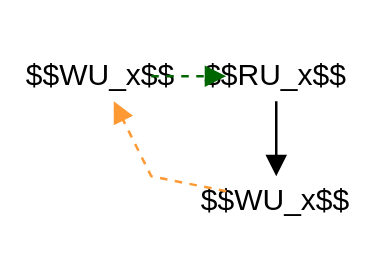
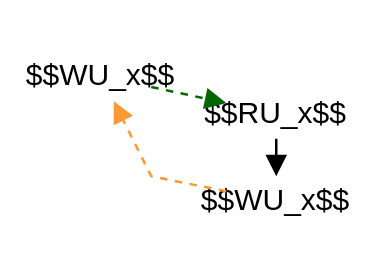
(276, 76) -> (276, 114)
